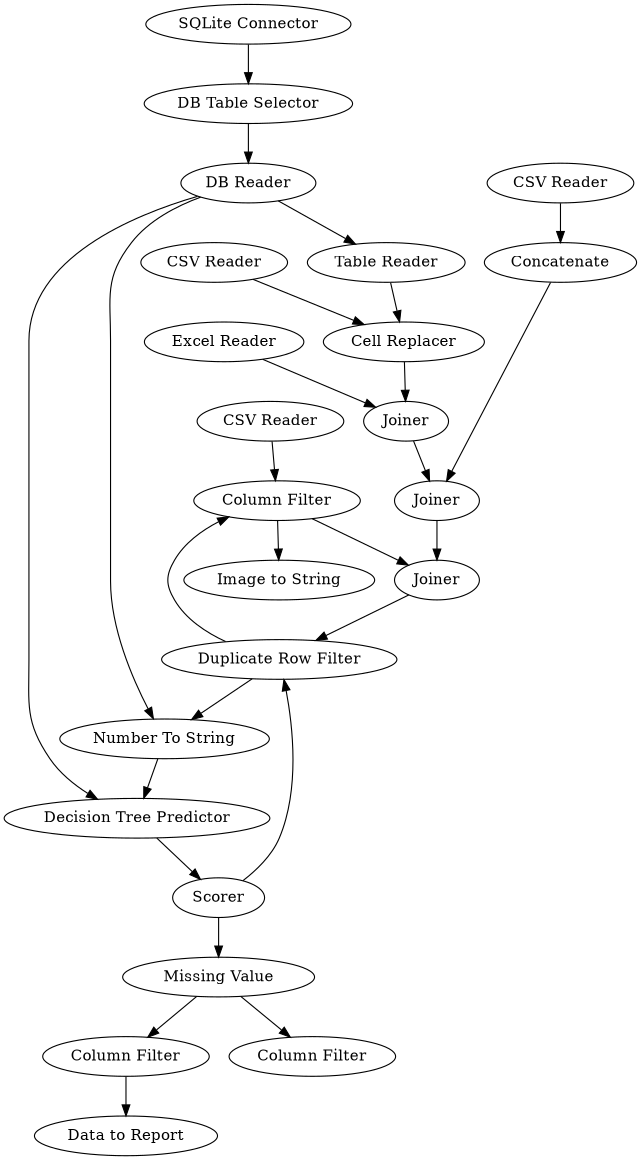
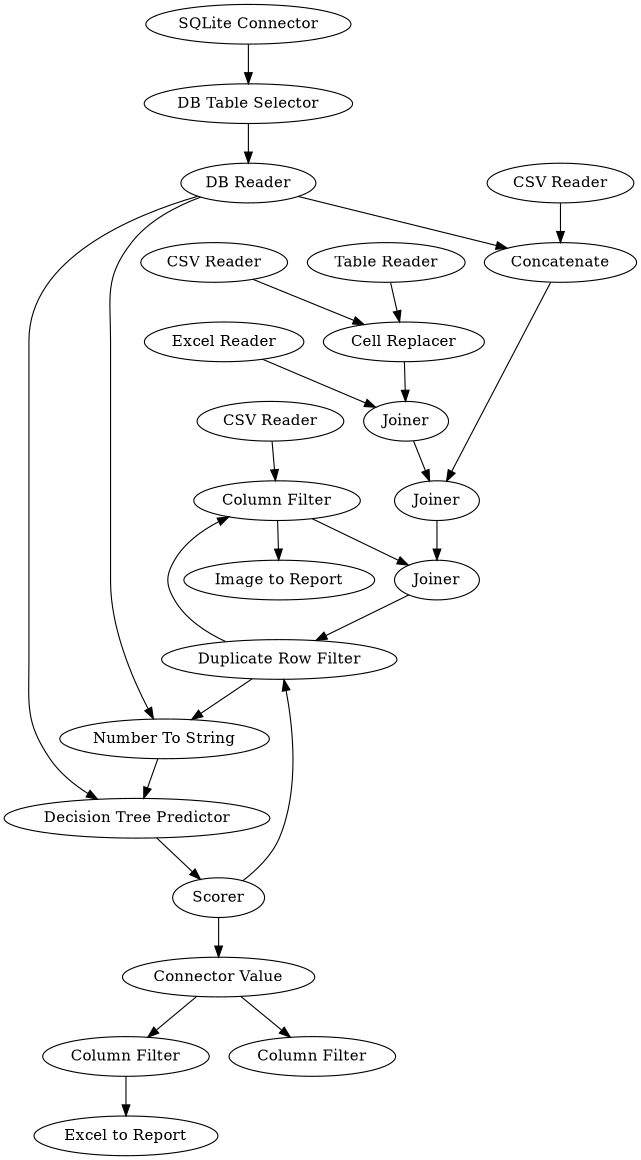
(312, 220) -> (397, 221)
(279, 580) -> (279, 580)
(219, 977) -> (219, 977)
(126, 1136) -> (126, 1136)
